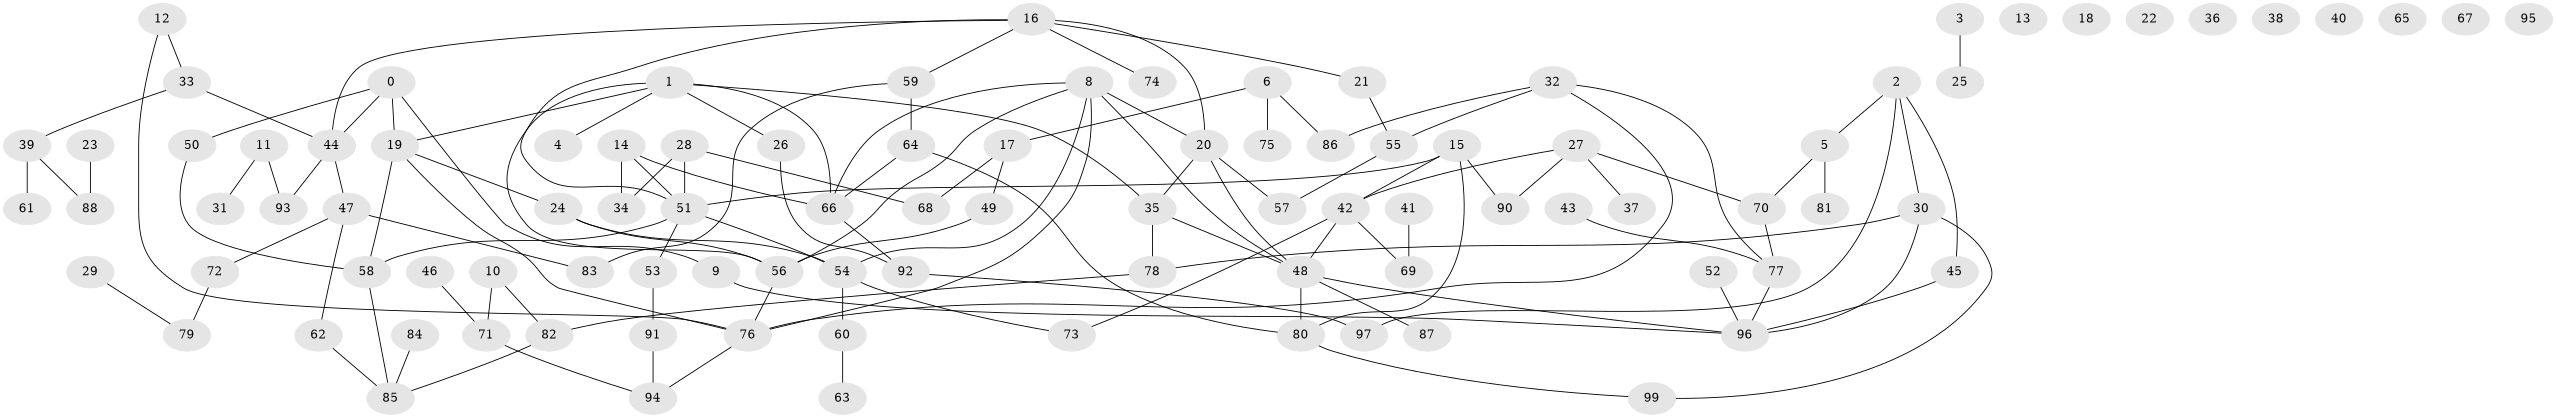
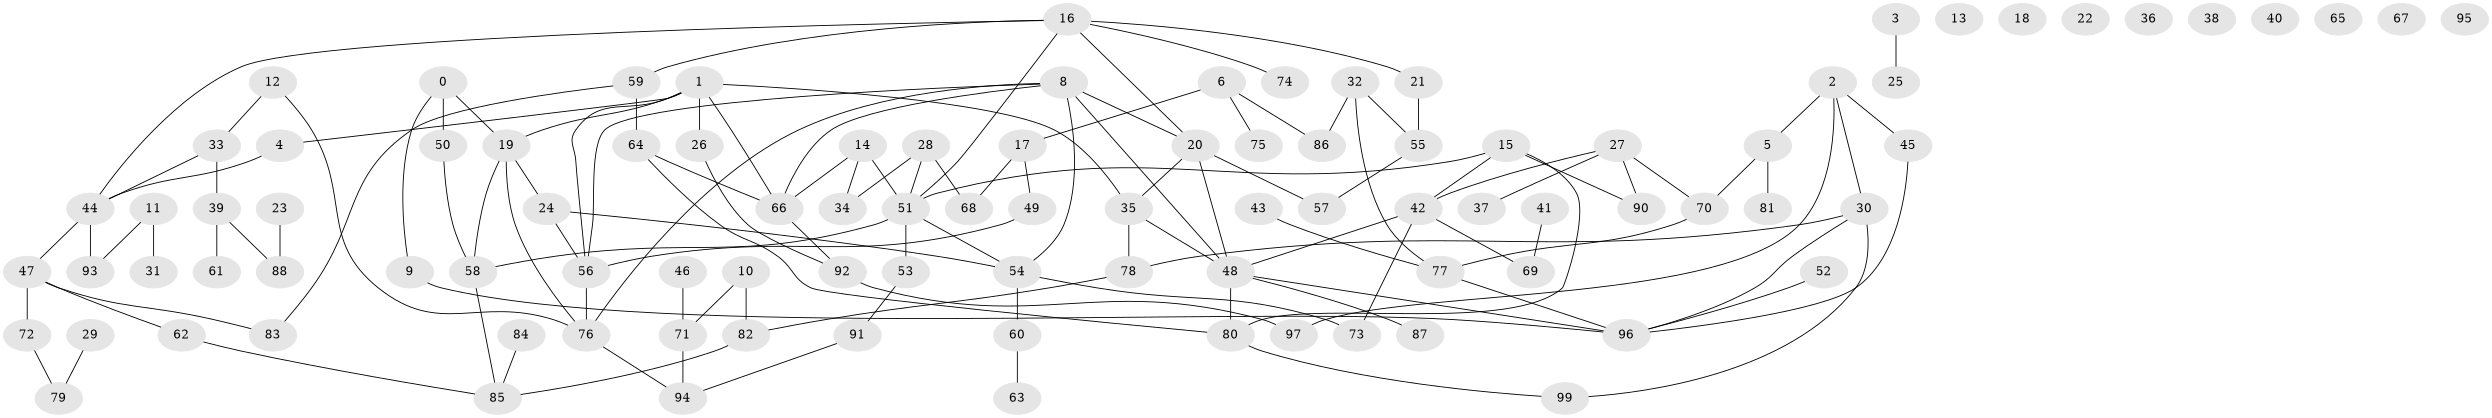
(362, 114) -> (185, 177)
(1315, 303) -> none
